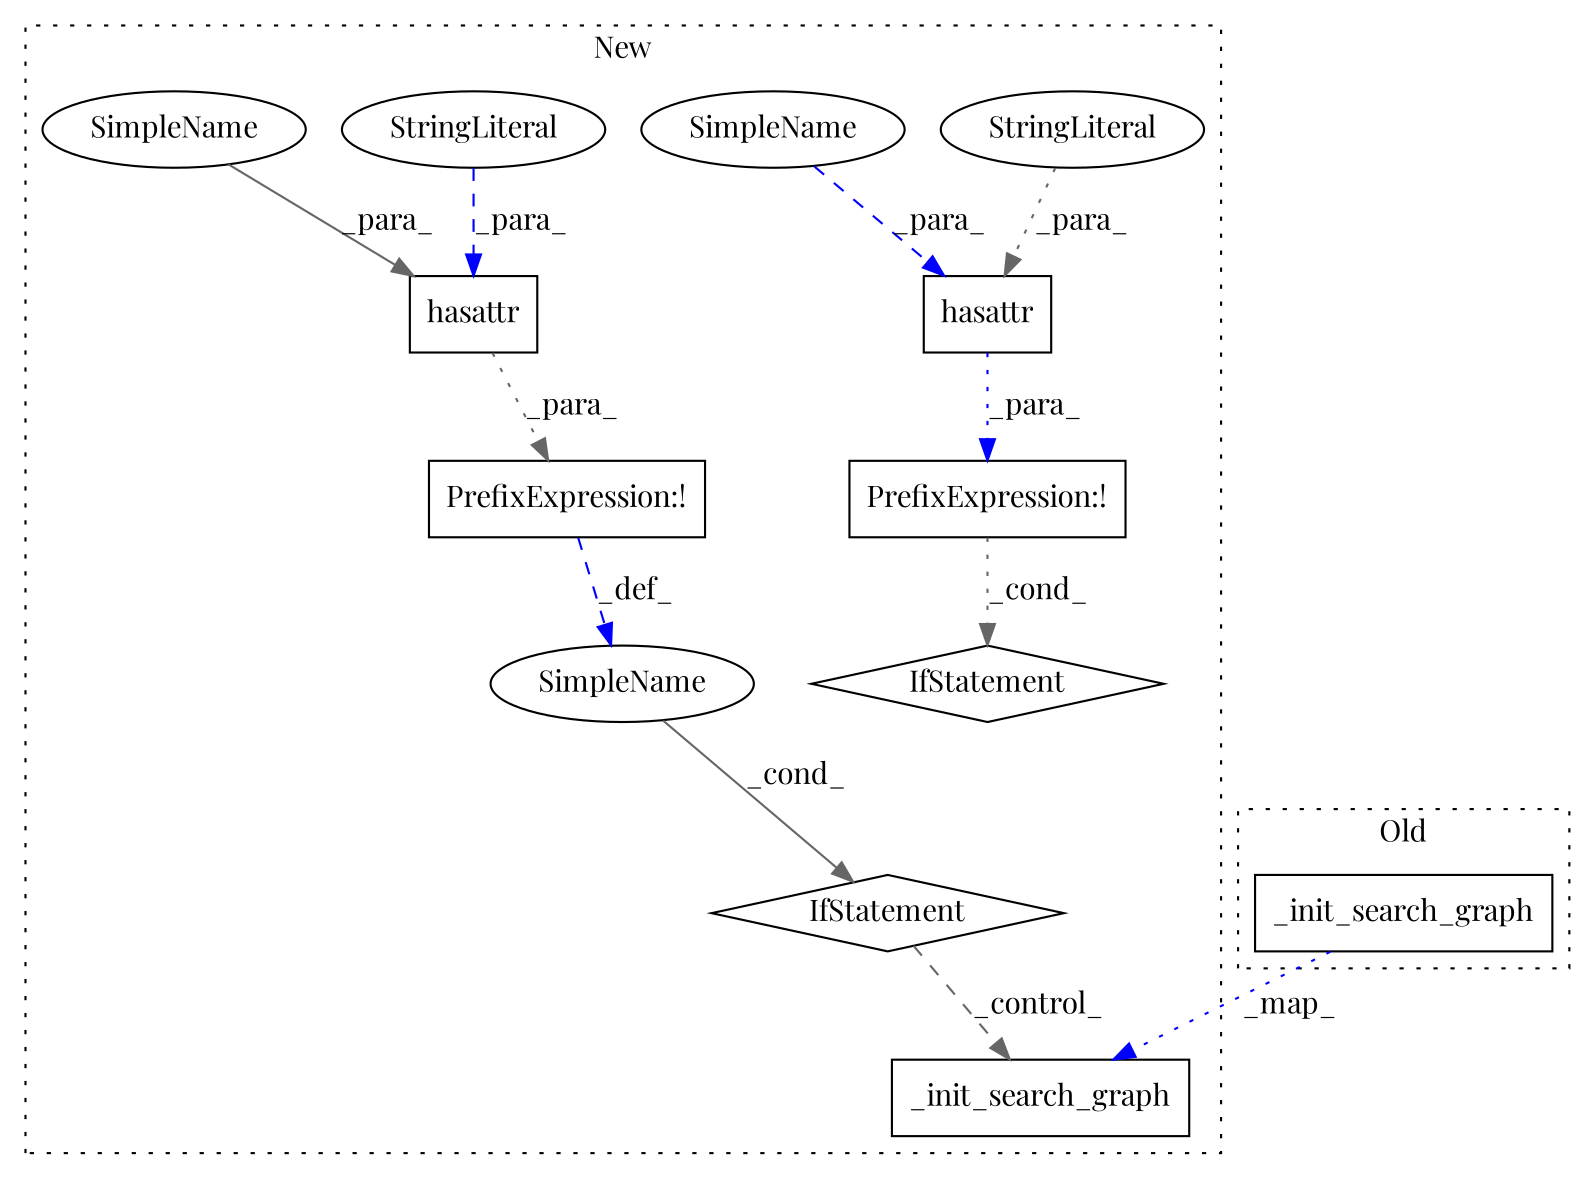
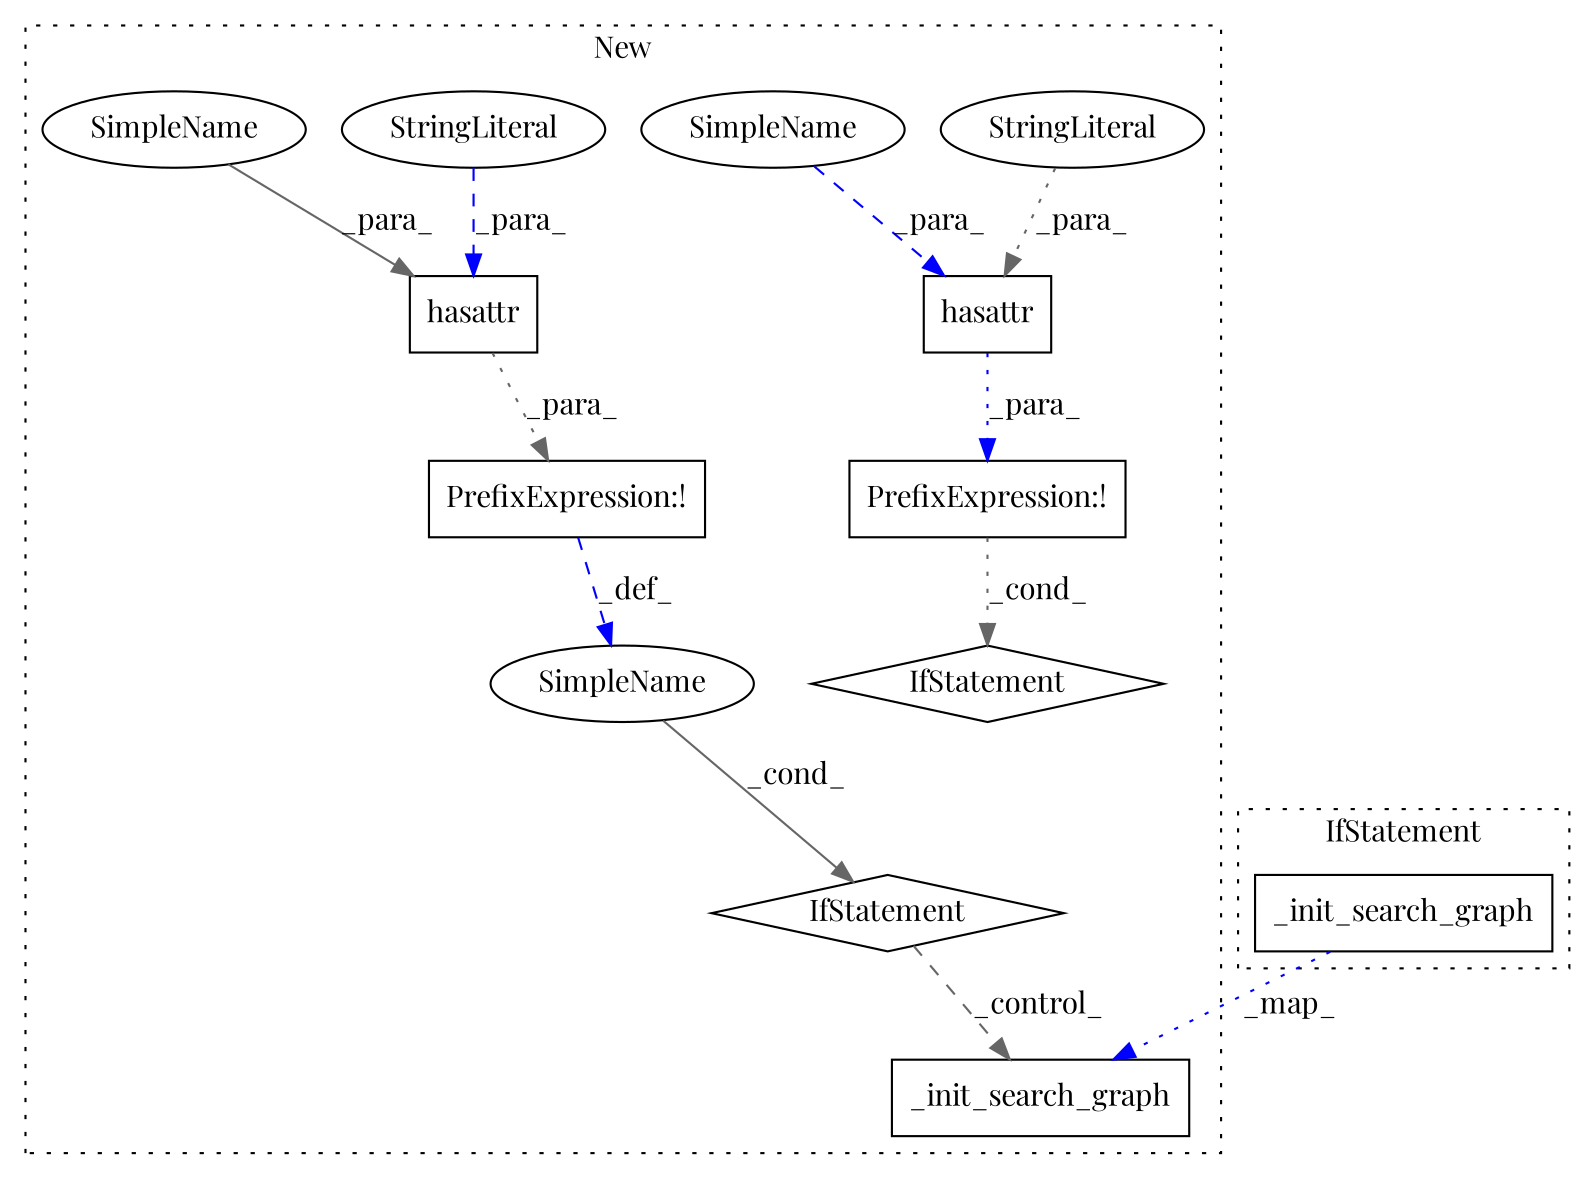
(1404, 834) -> (1404, 834)
